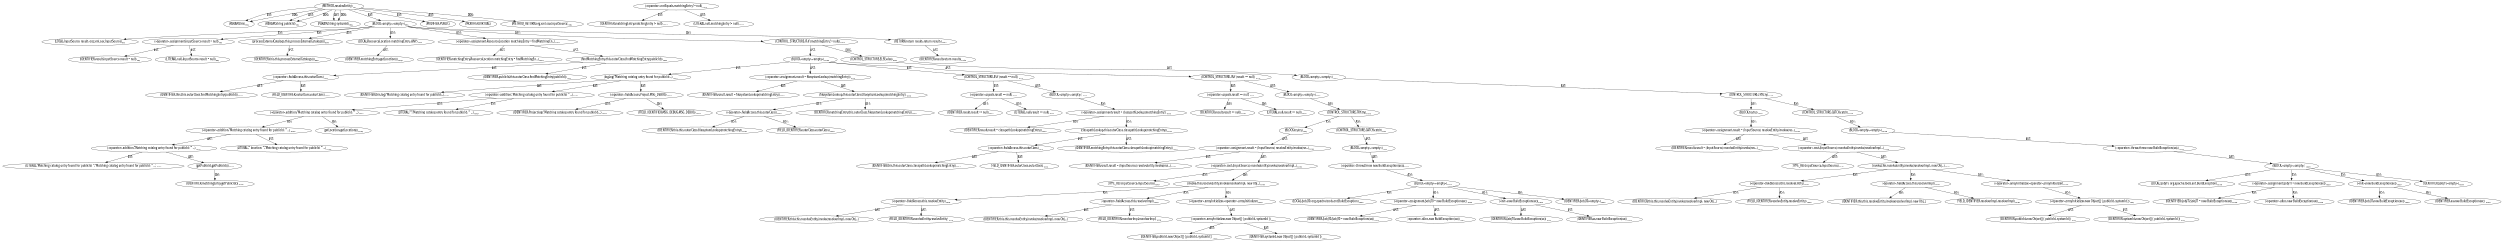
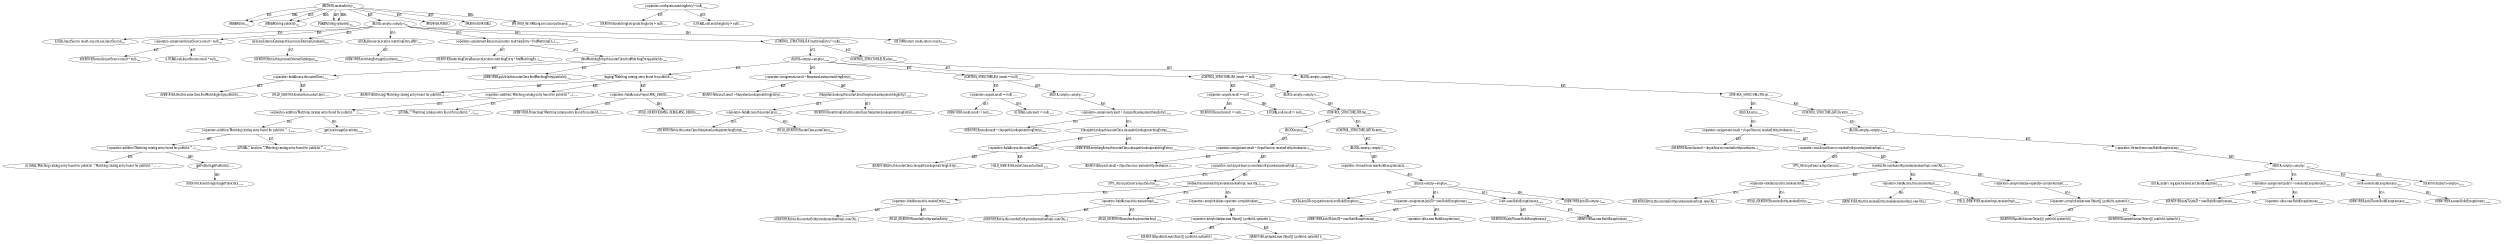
(849, 51) -> (849, 51)
(943, 60) -> none
